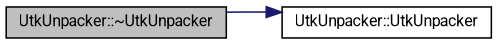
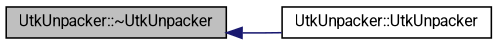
(246, 12) -> (262, 33)
